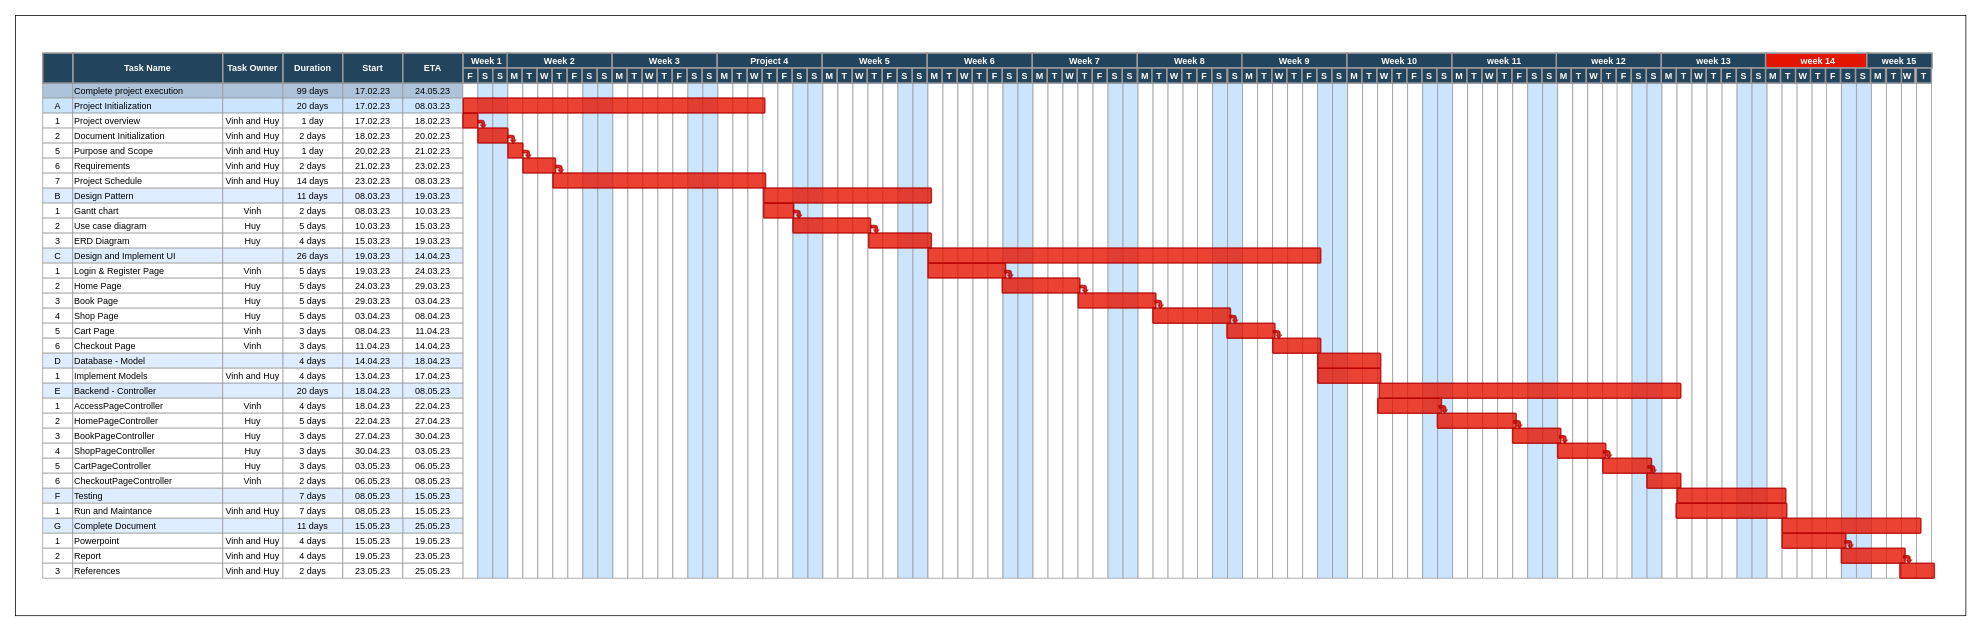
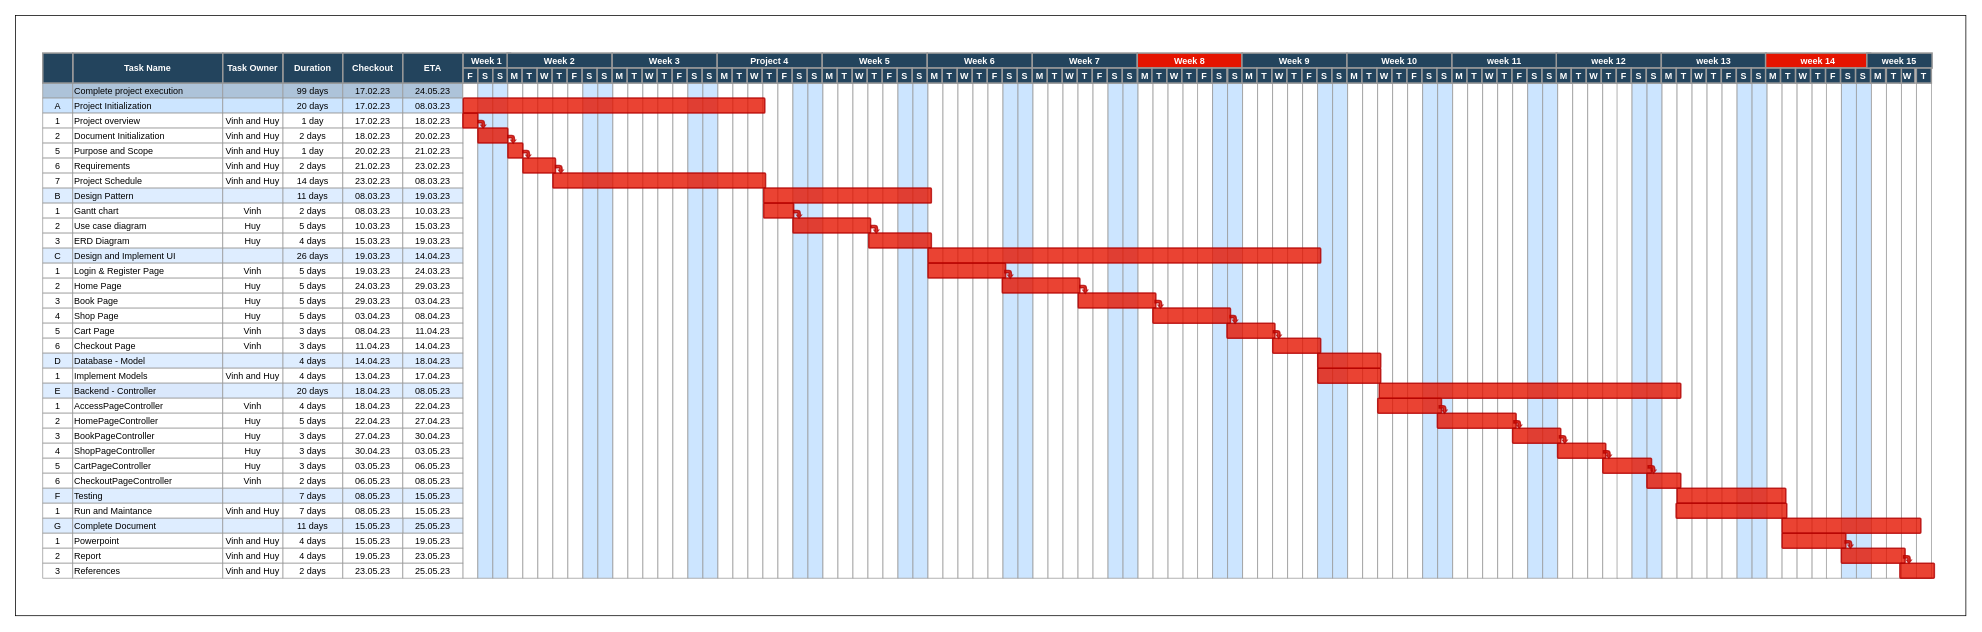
(1190, 60) -> (1190, 60)
(372, 68) -> (372, 68)
